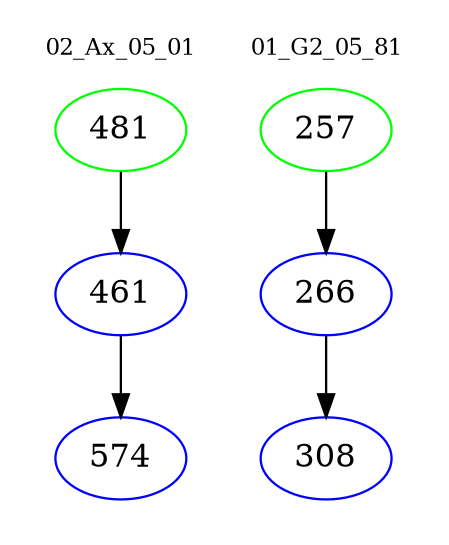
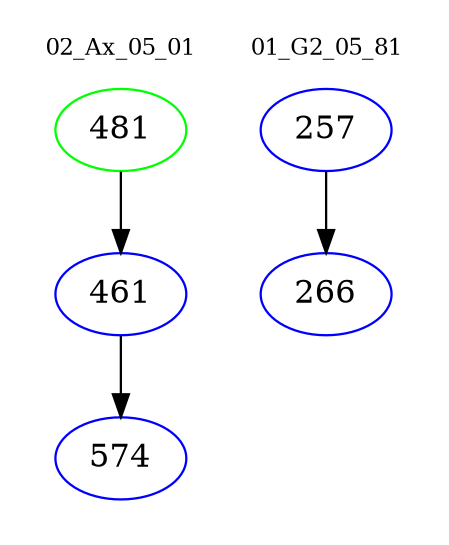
(326, 130) -> (326, 130)
(326, 458) -> none
